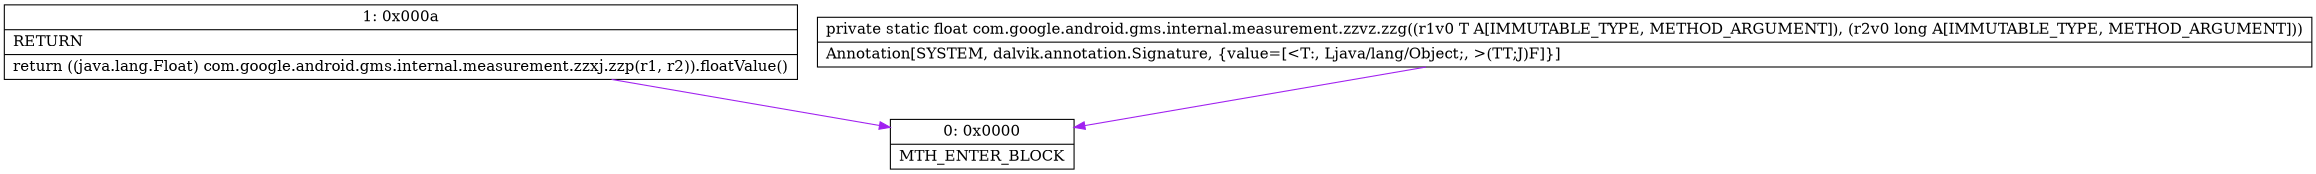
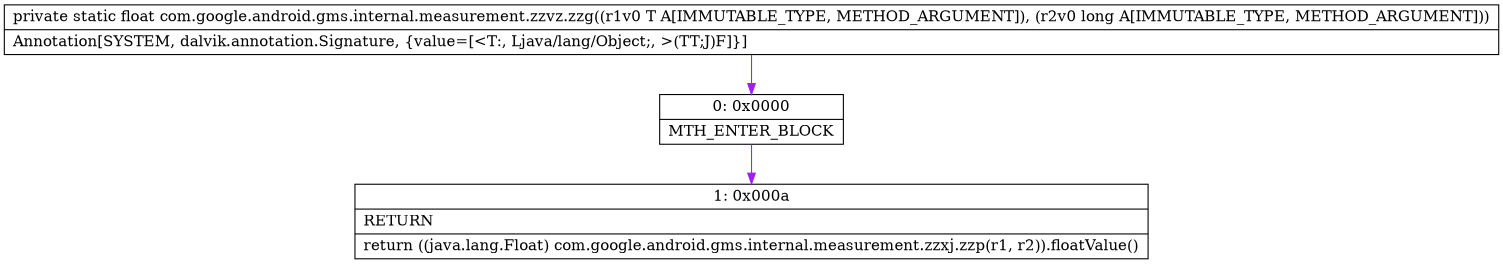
(746, 102) -> (752, 159)
